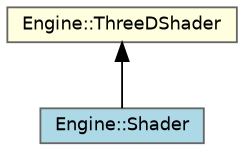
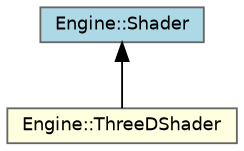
(122, 85) -> (122, 85)
